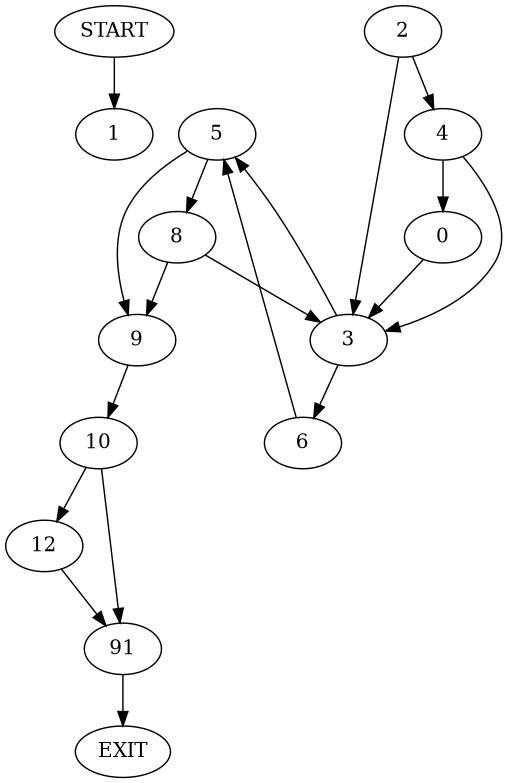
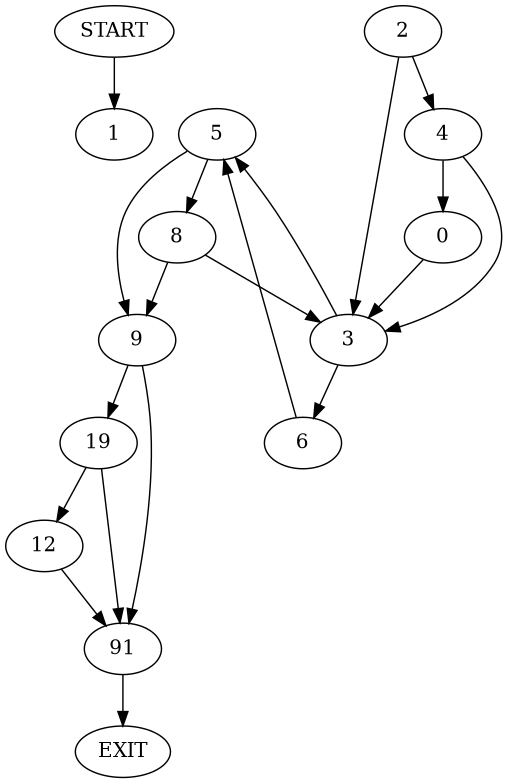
(99, 443) -> (99, 443)
none -> (150, 488)
